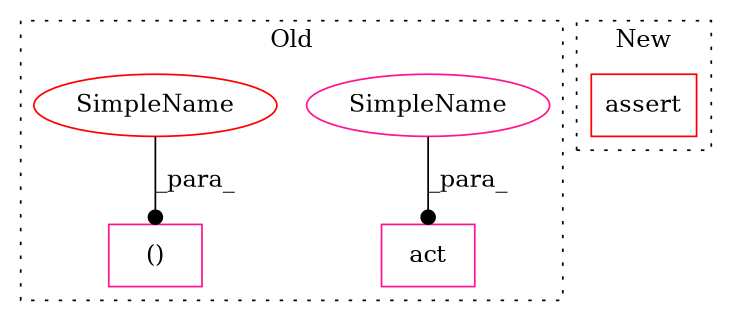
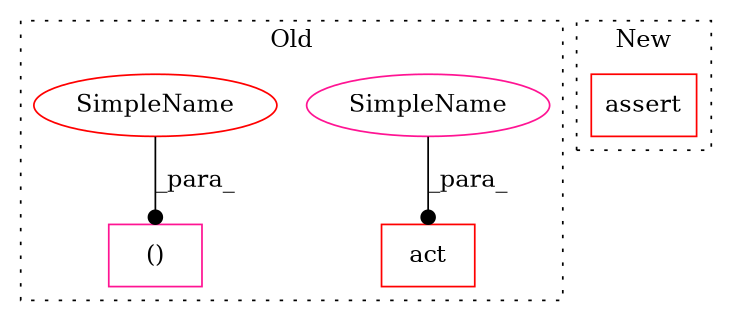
(428, 256) -> (428, 256)
